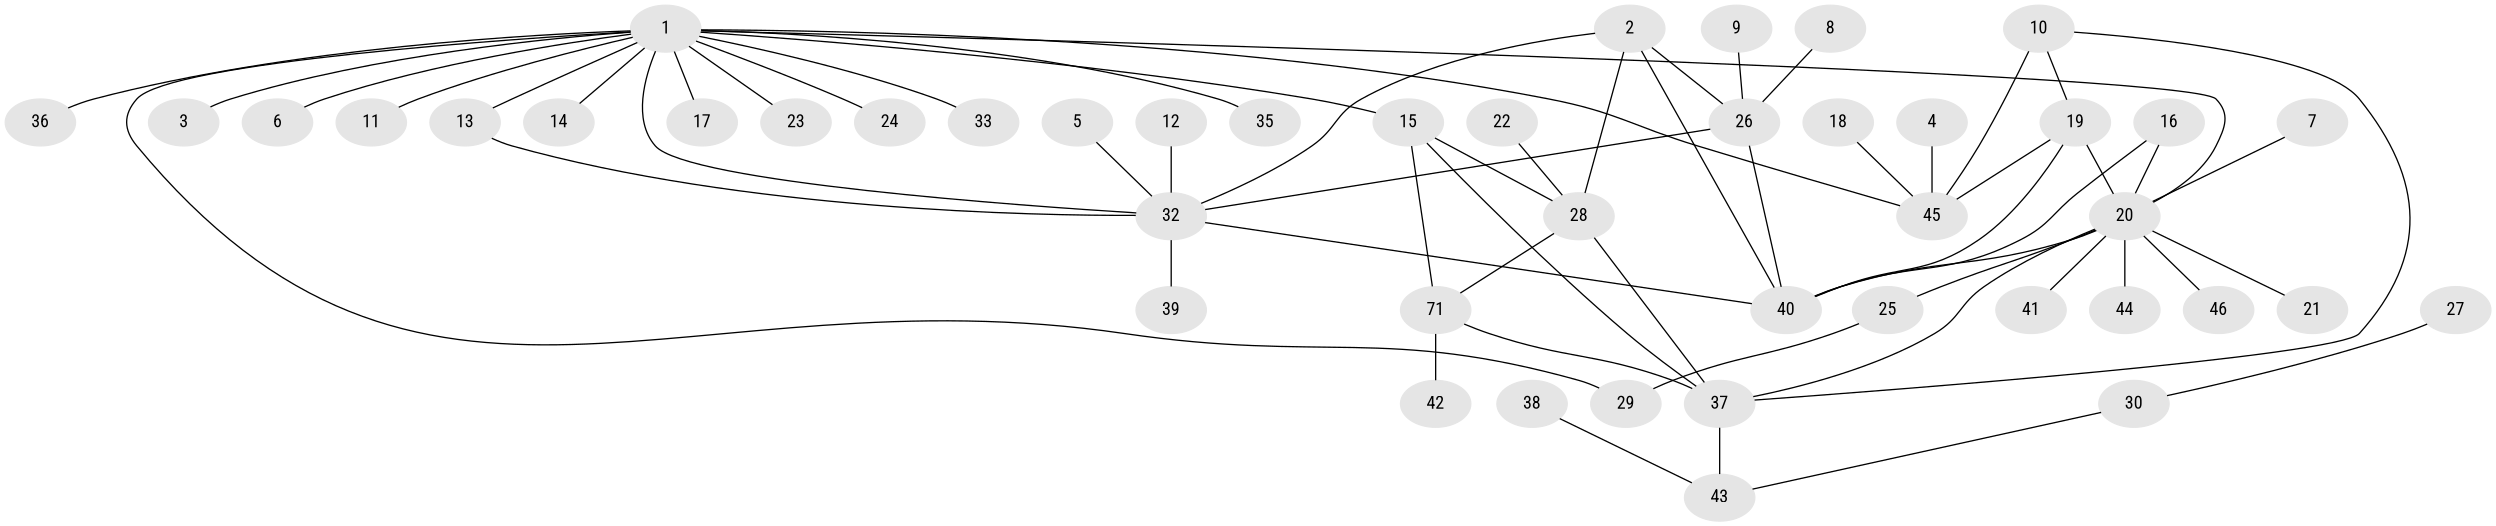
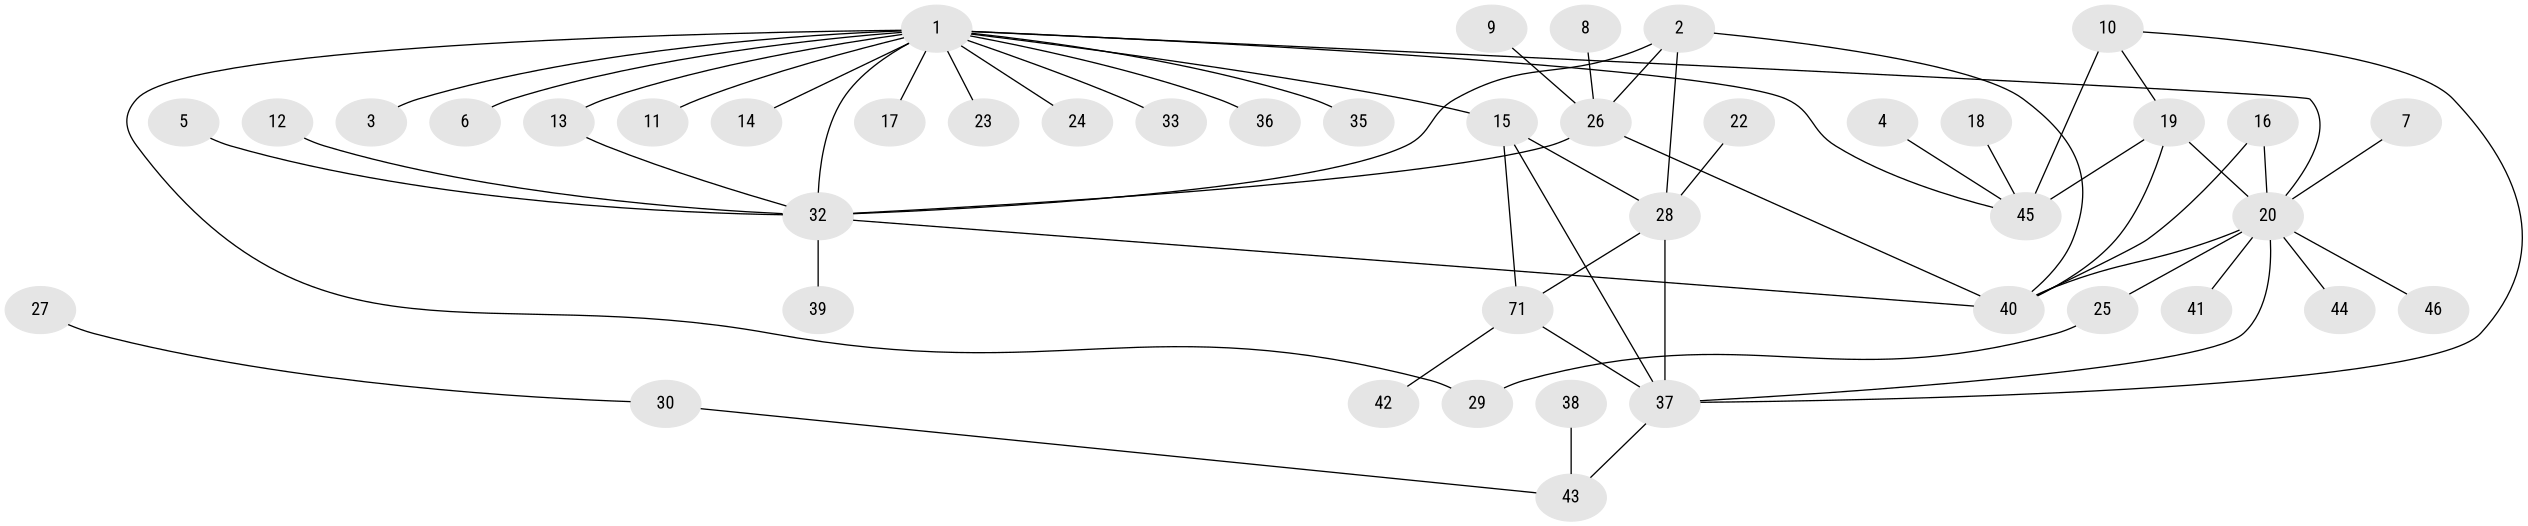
(2312, 310) -> none
